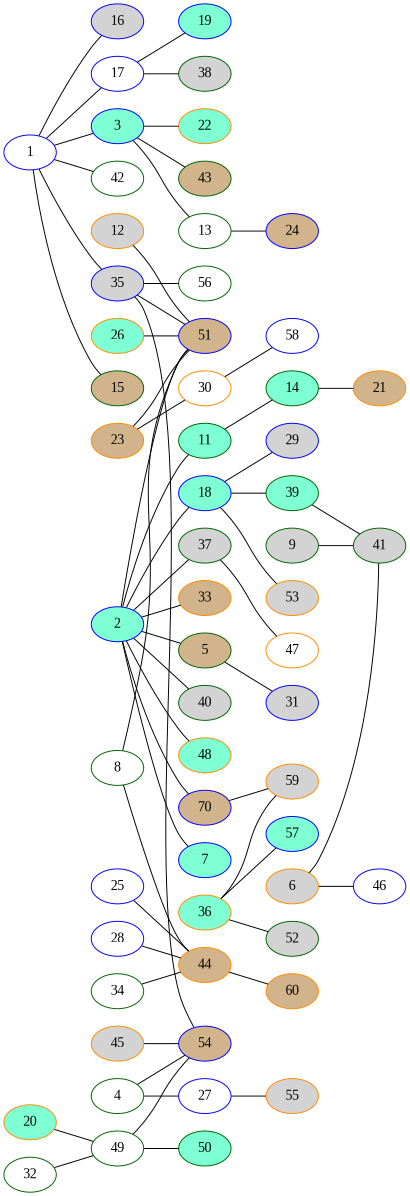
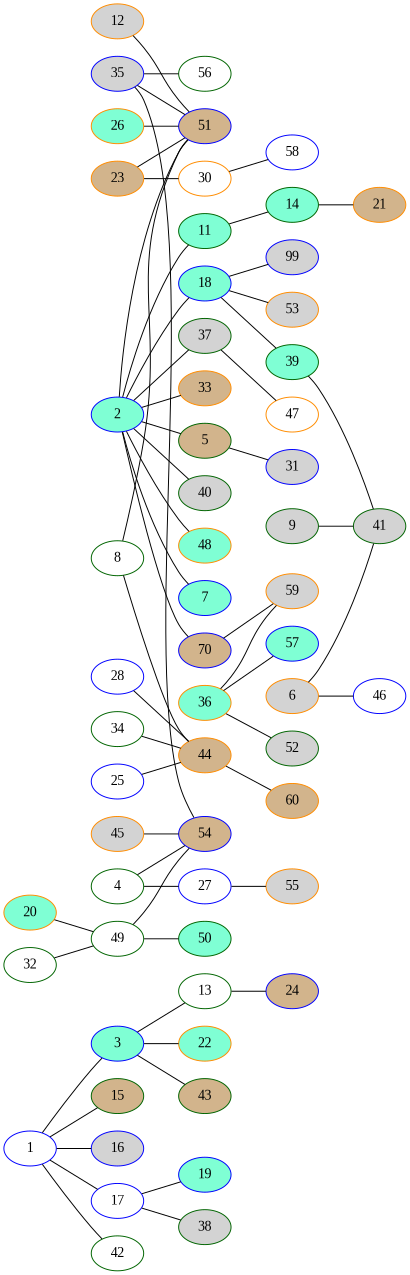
(67, 221) -> none
(292, 441) -> (292, 257)
